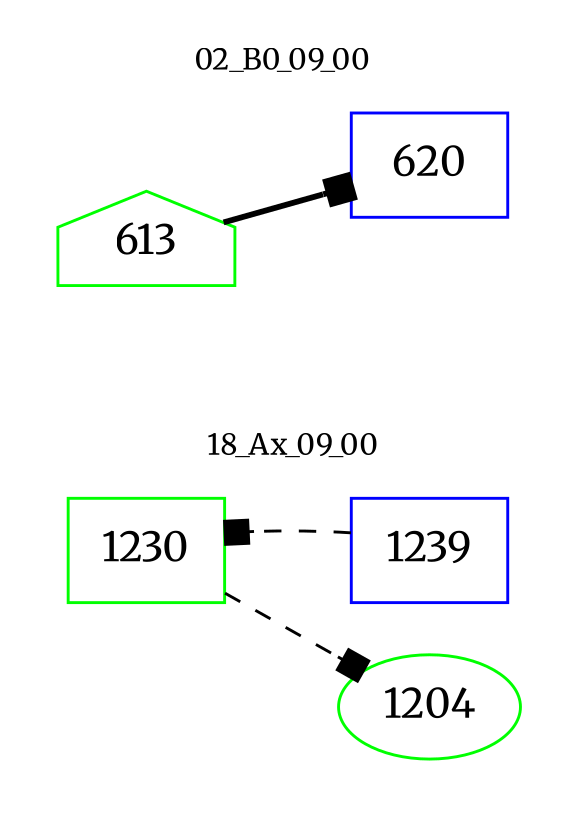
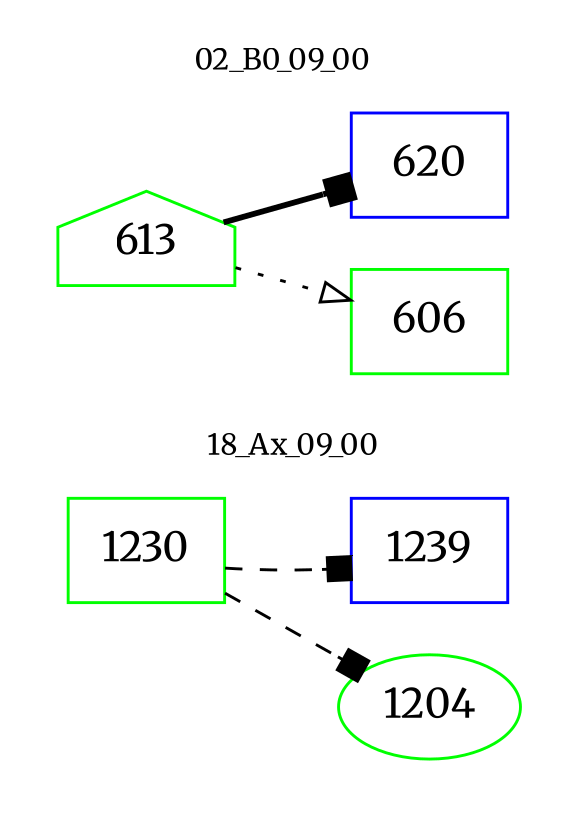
none -> (430, 322)
(303, 531) -> (273, 570)
